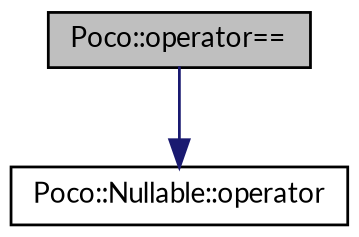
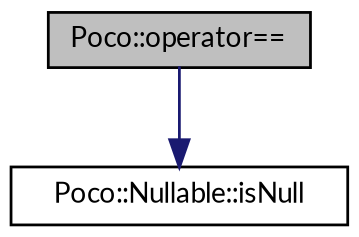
(179, 196) -> (179, 196)
